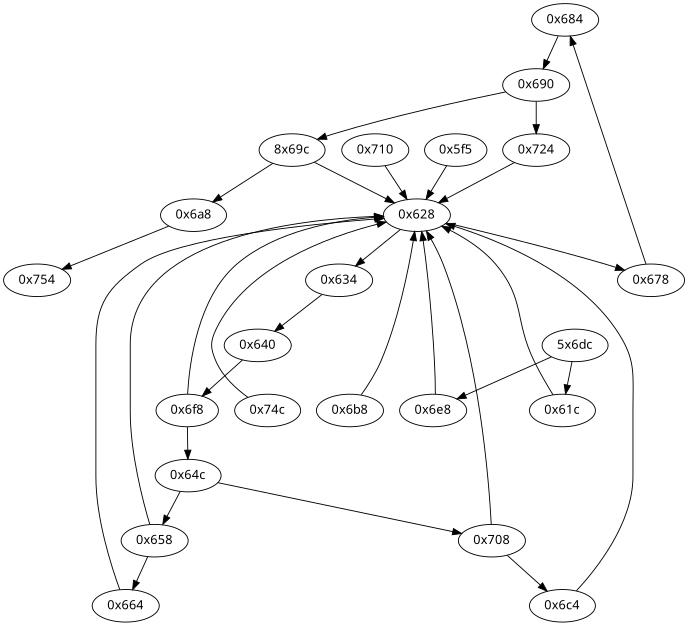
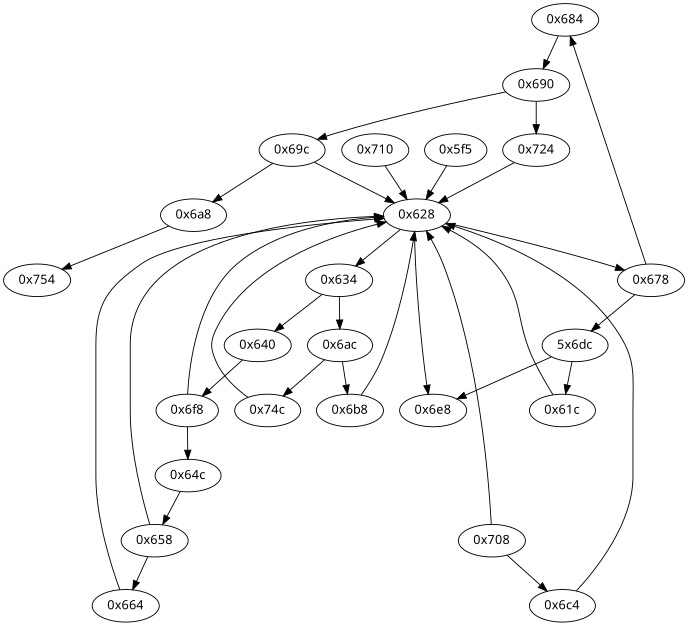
(292, 150) -> (292, 150)
none -> (617, 310)
(431, 317) -> (419, 309)
none -> (340, 345)
(335, 507) -> none
